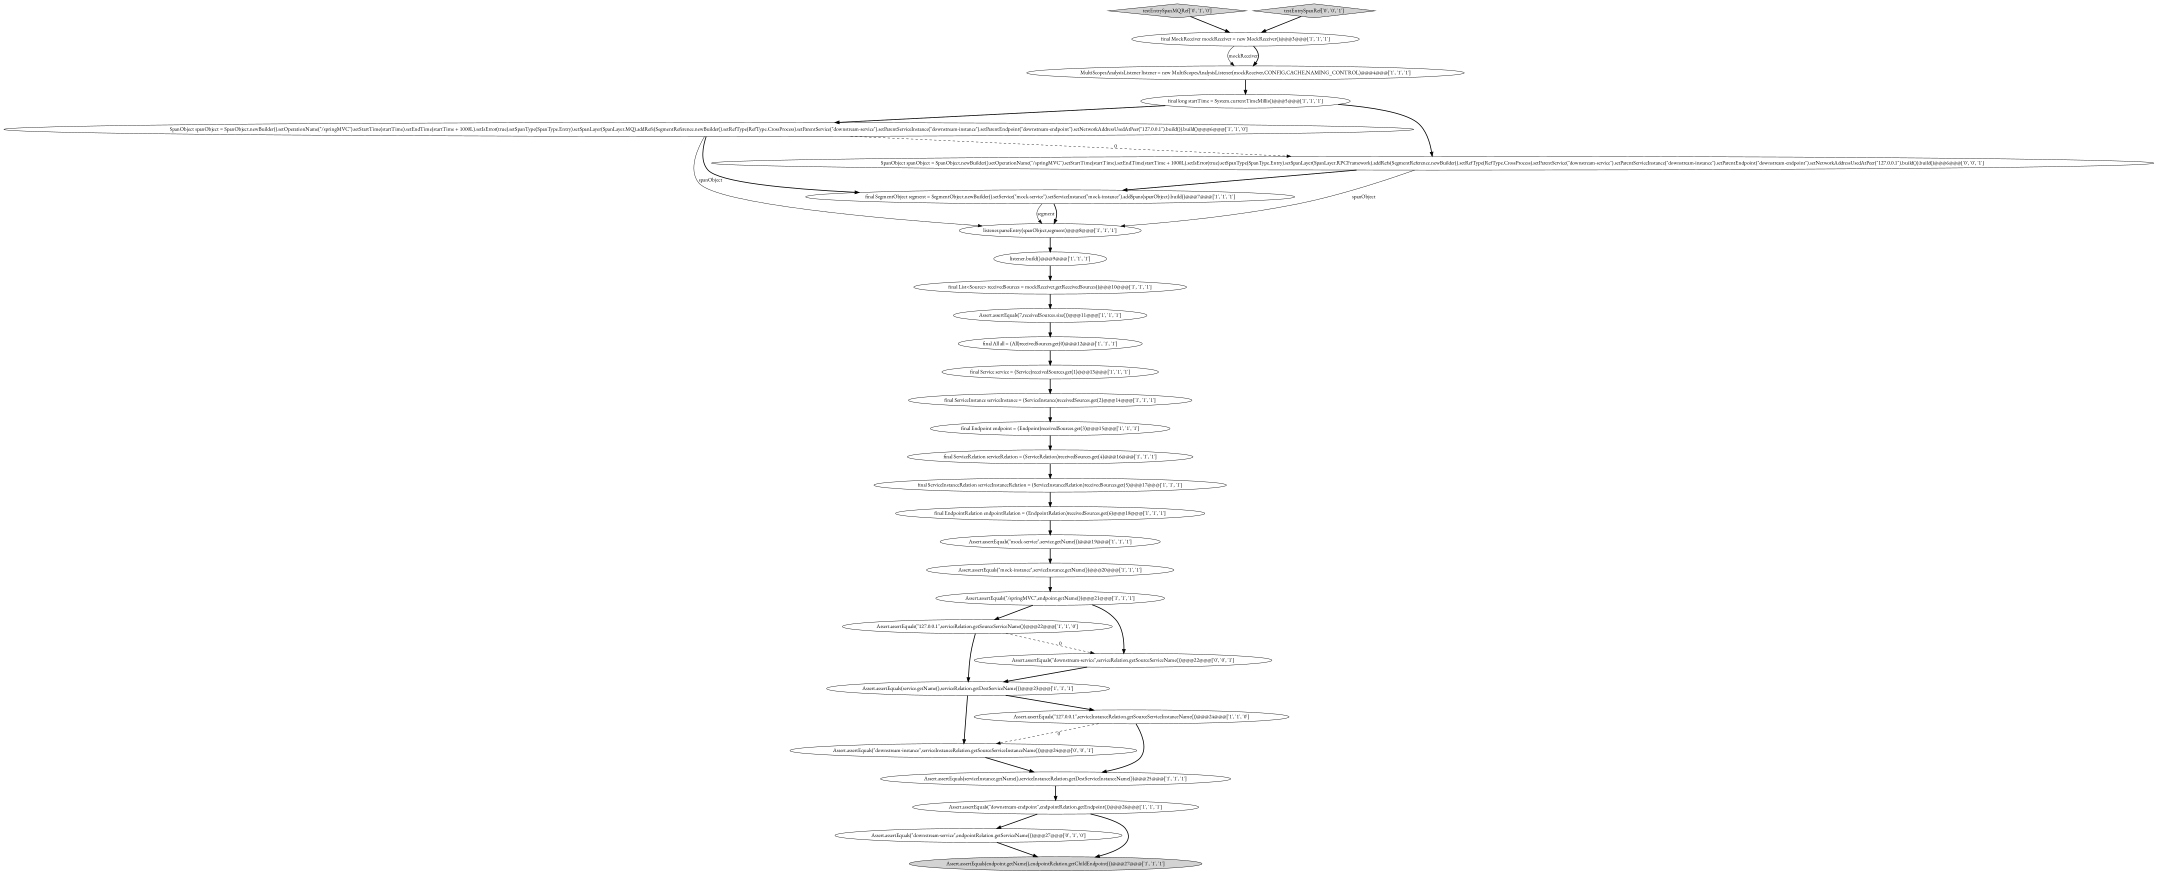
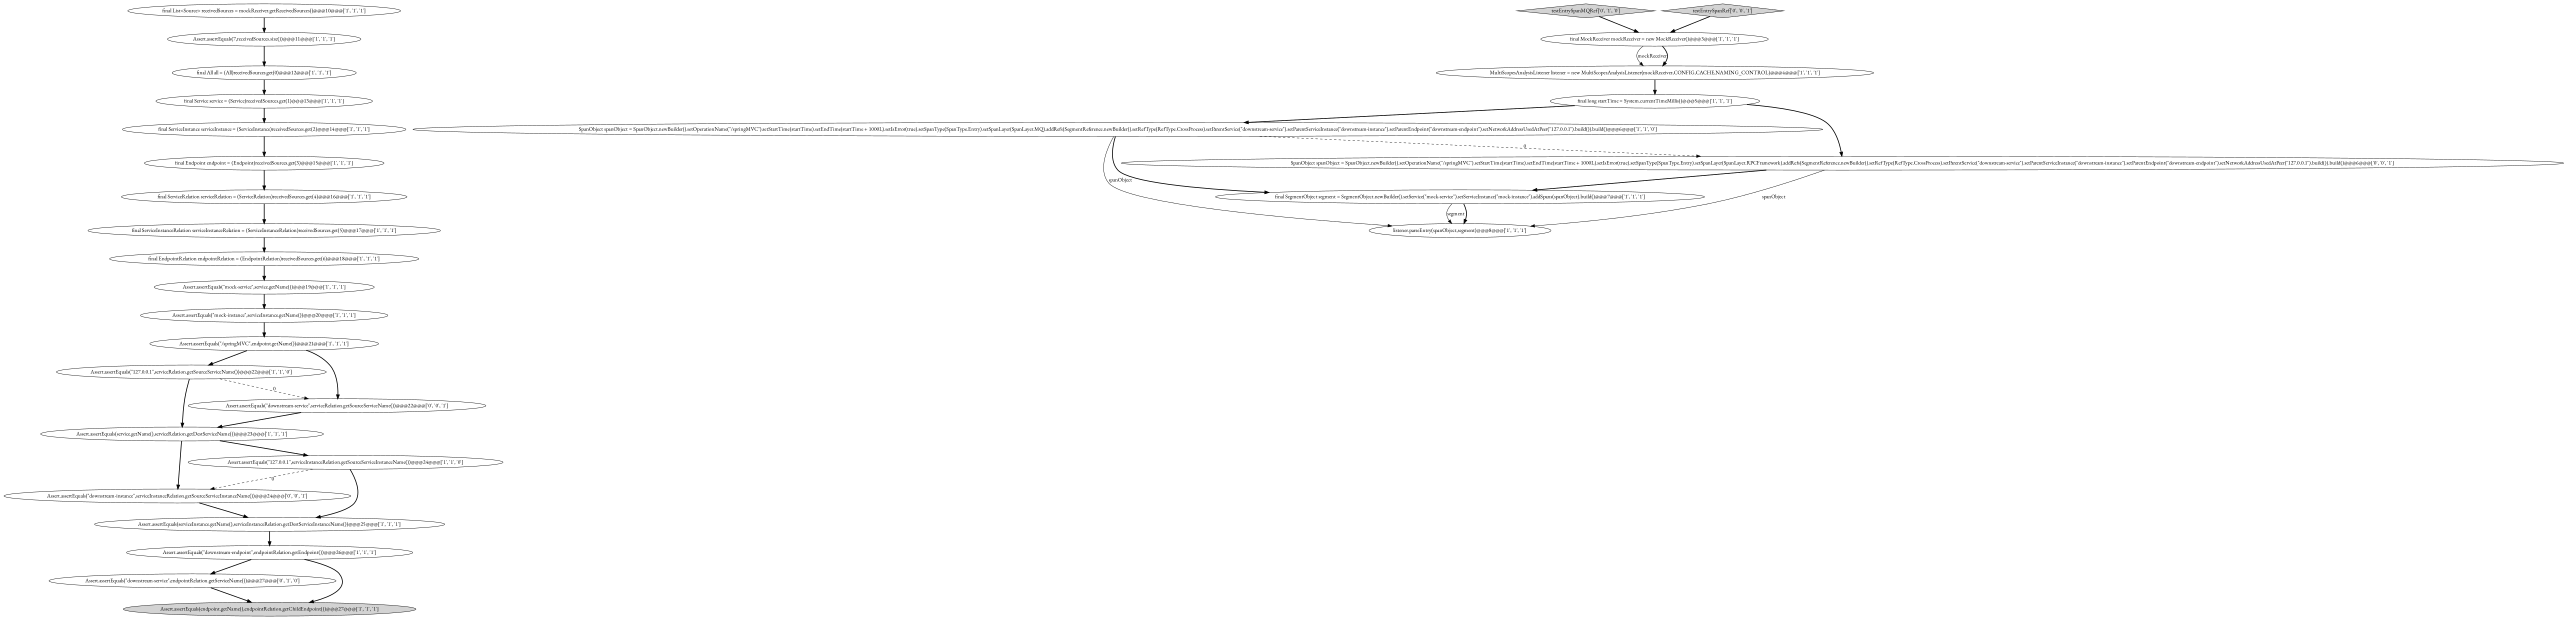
(1050, 259) -> none
